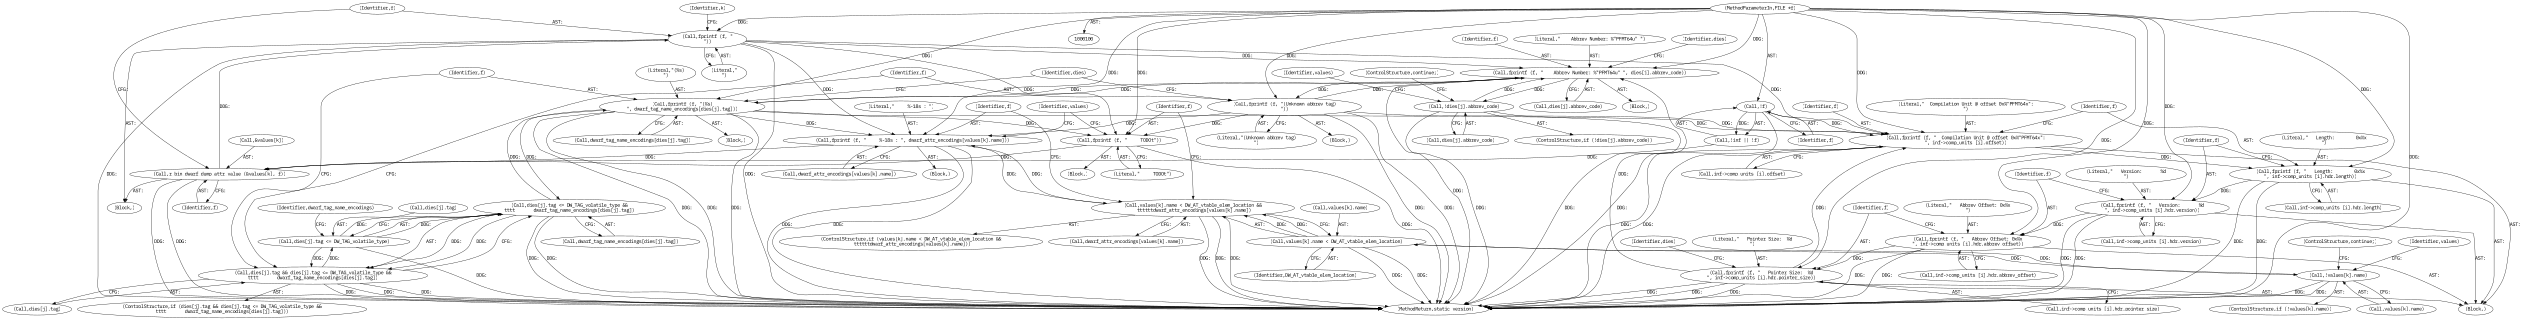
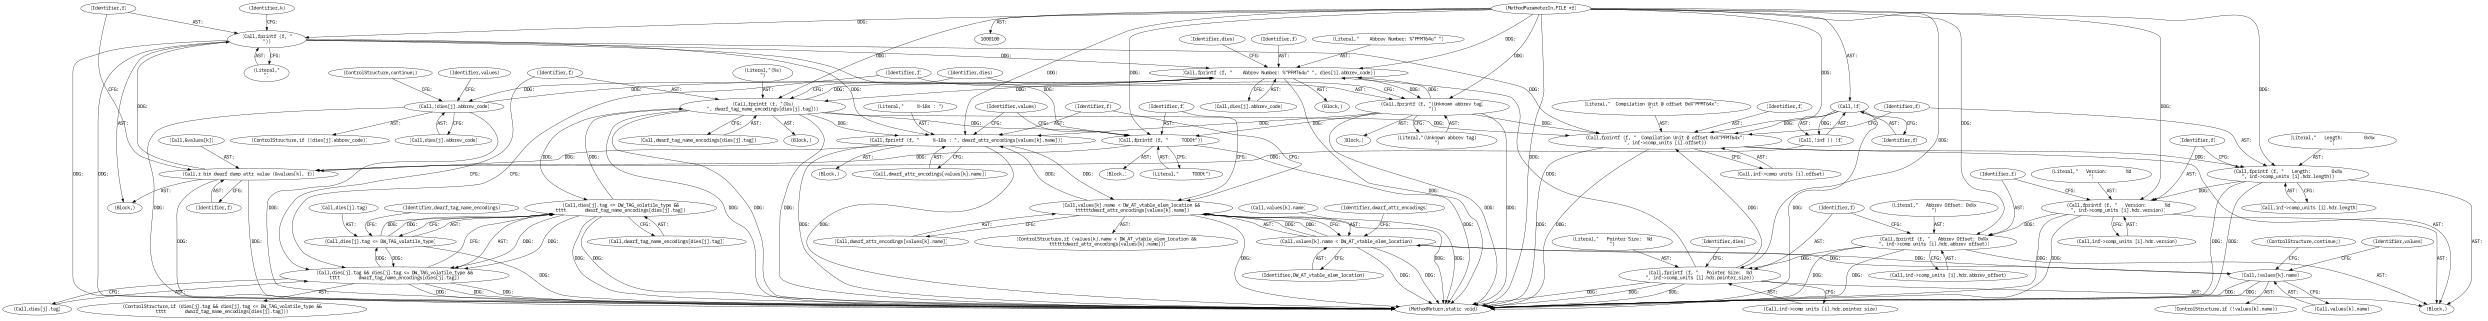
none -> (1384, 208)
(1435, 309) -> (1443, 309)
